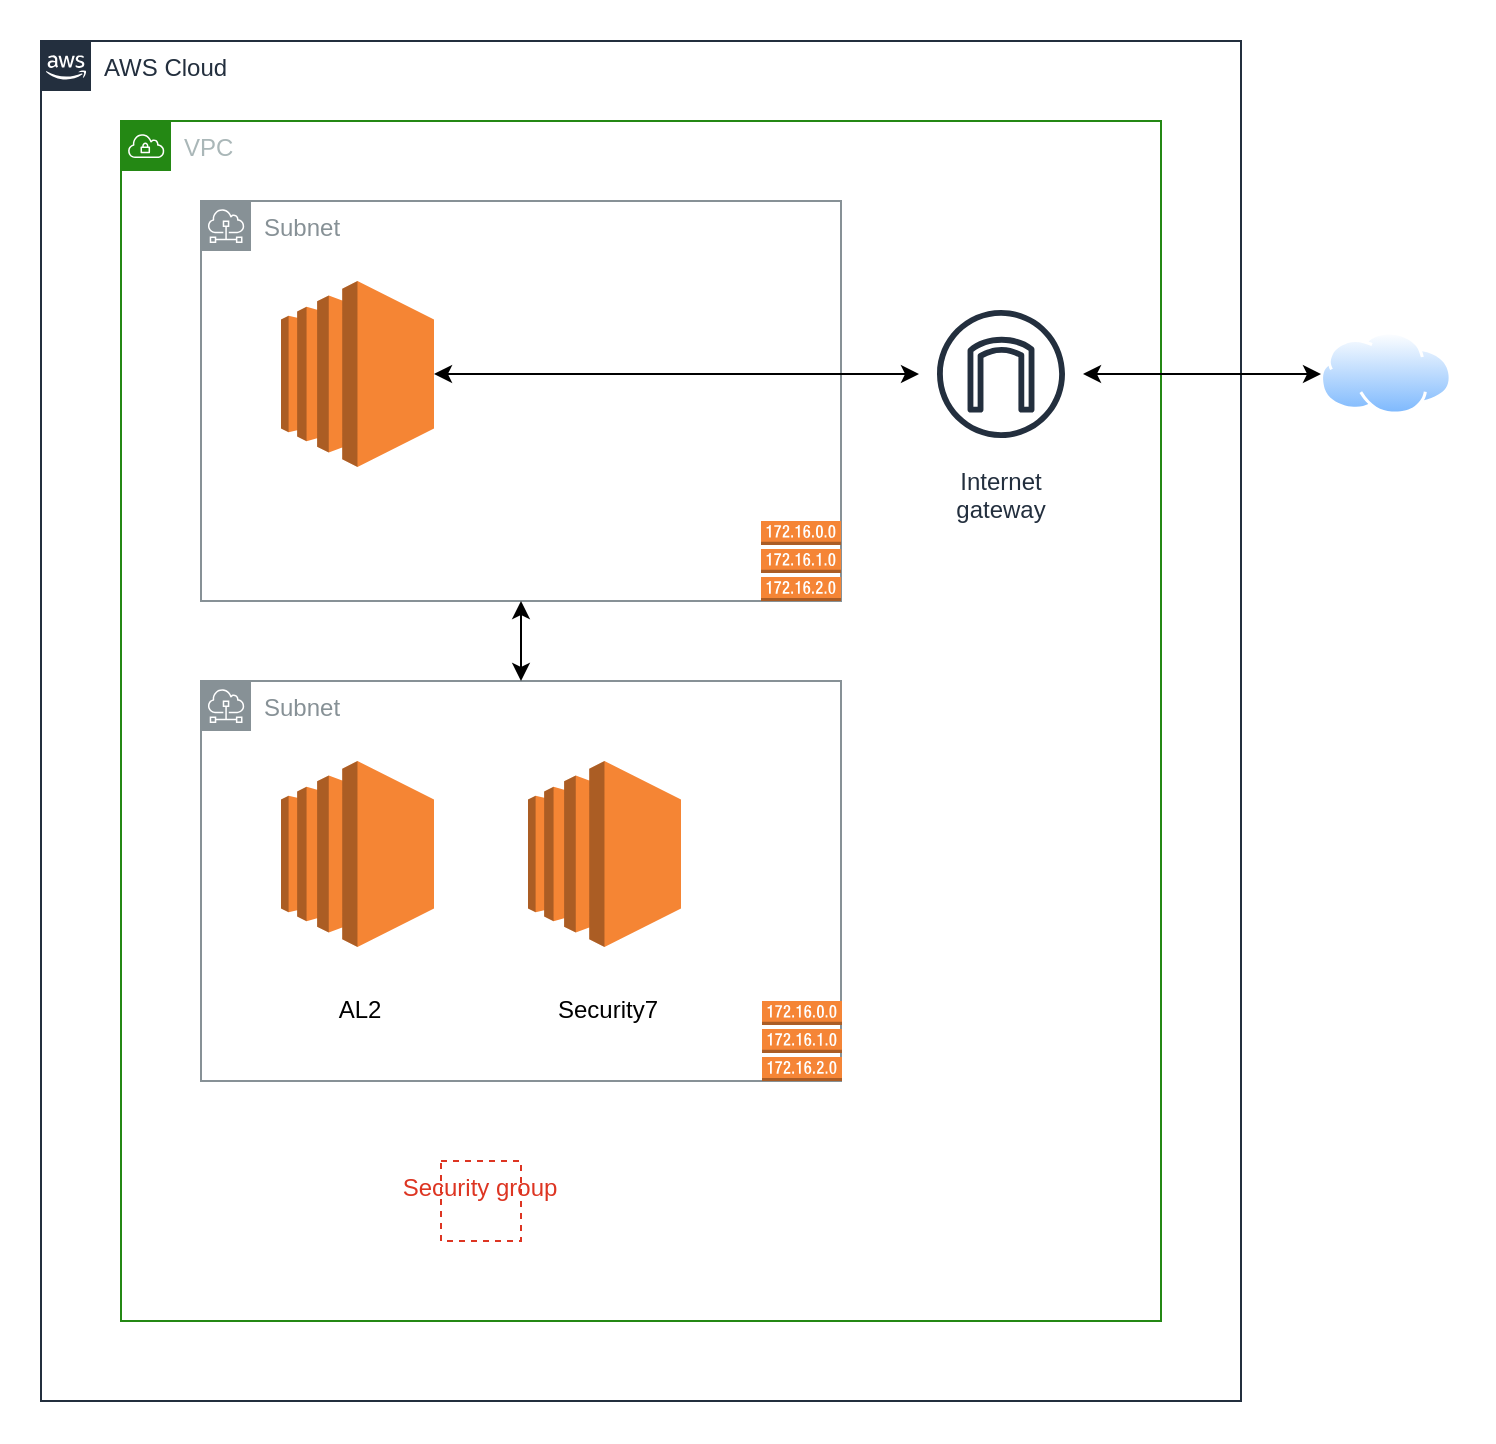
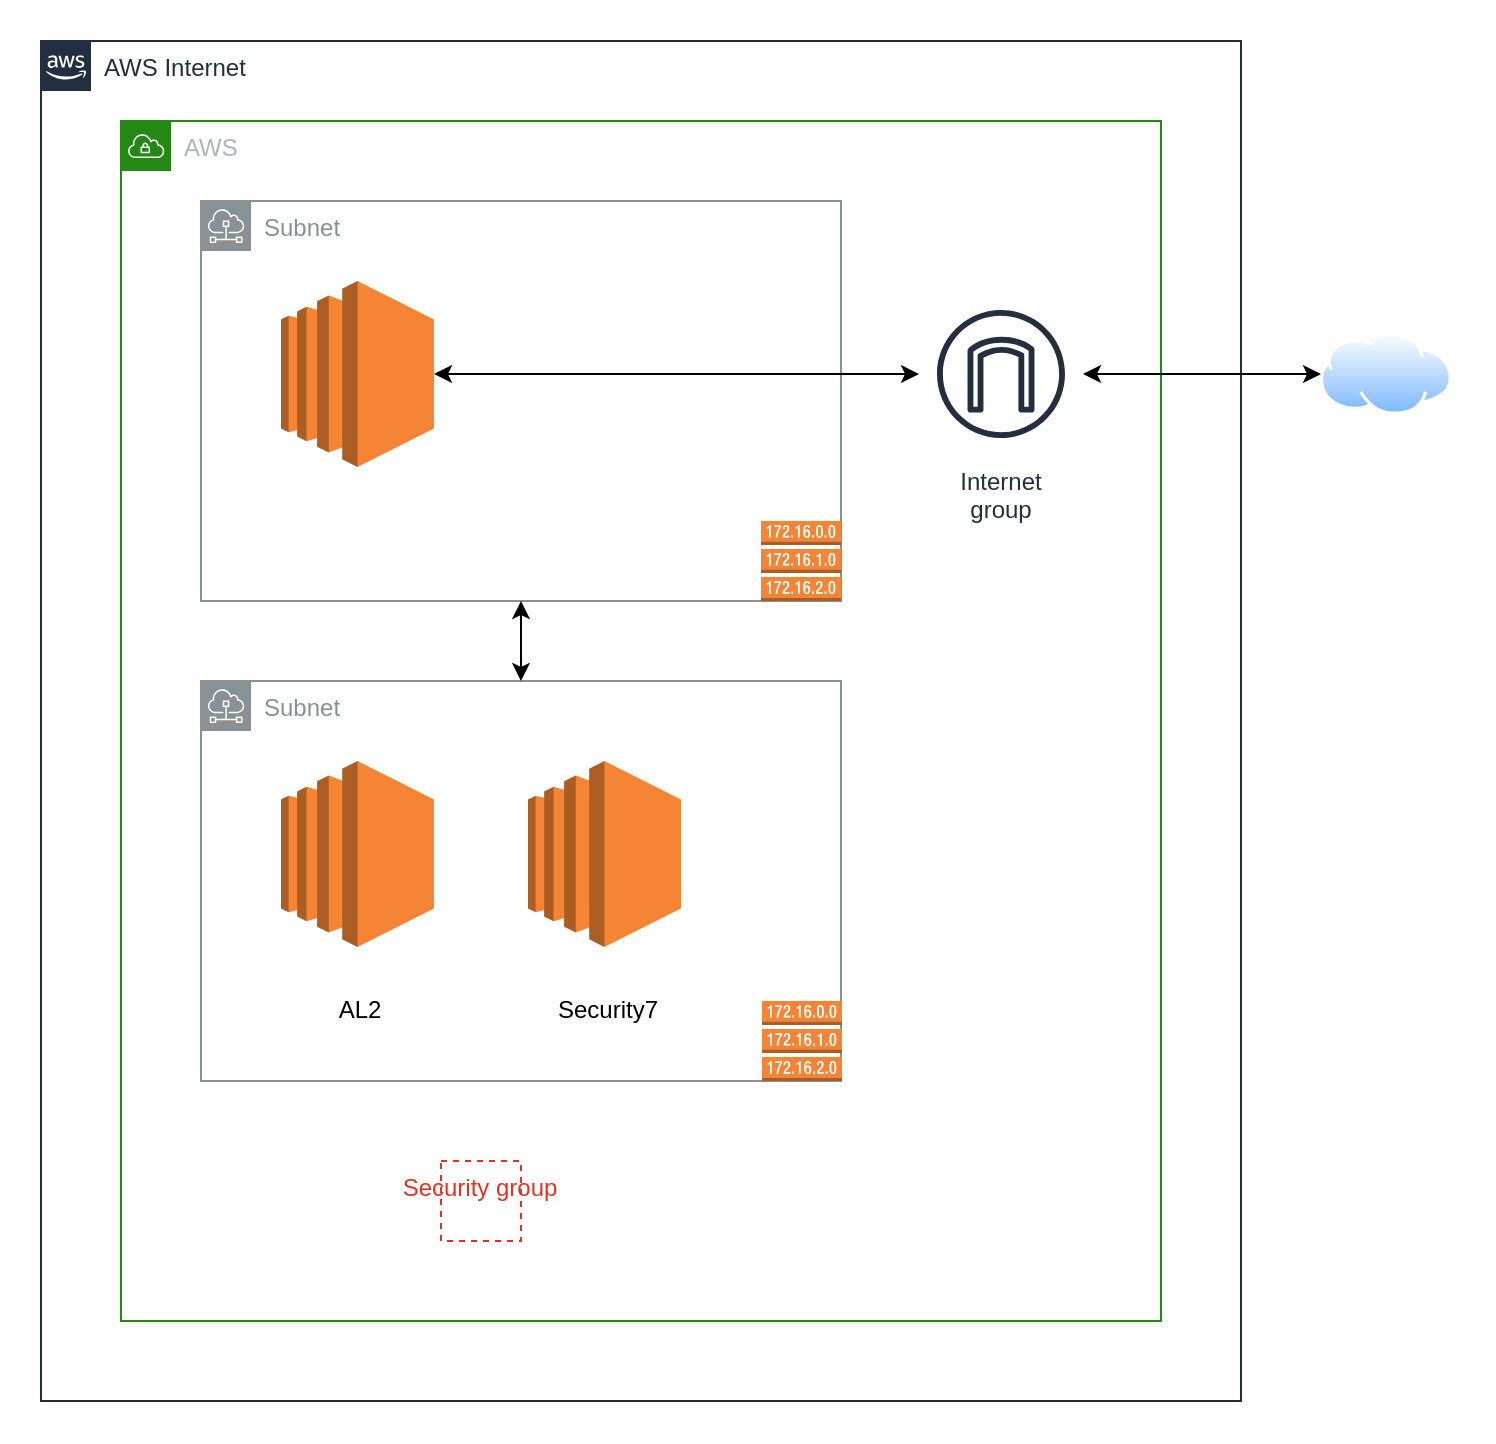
(159, 69) -> (183, 69)
(205, 149) -> (205, 149)
(1002, 498) -> (1002, 498)
